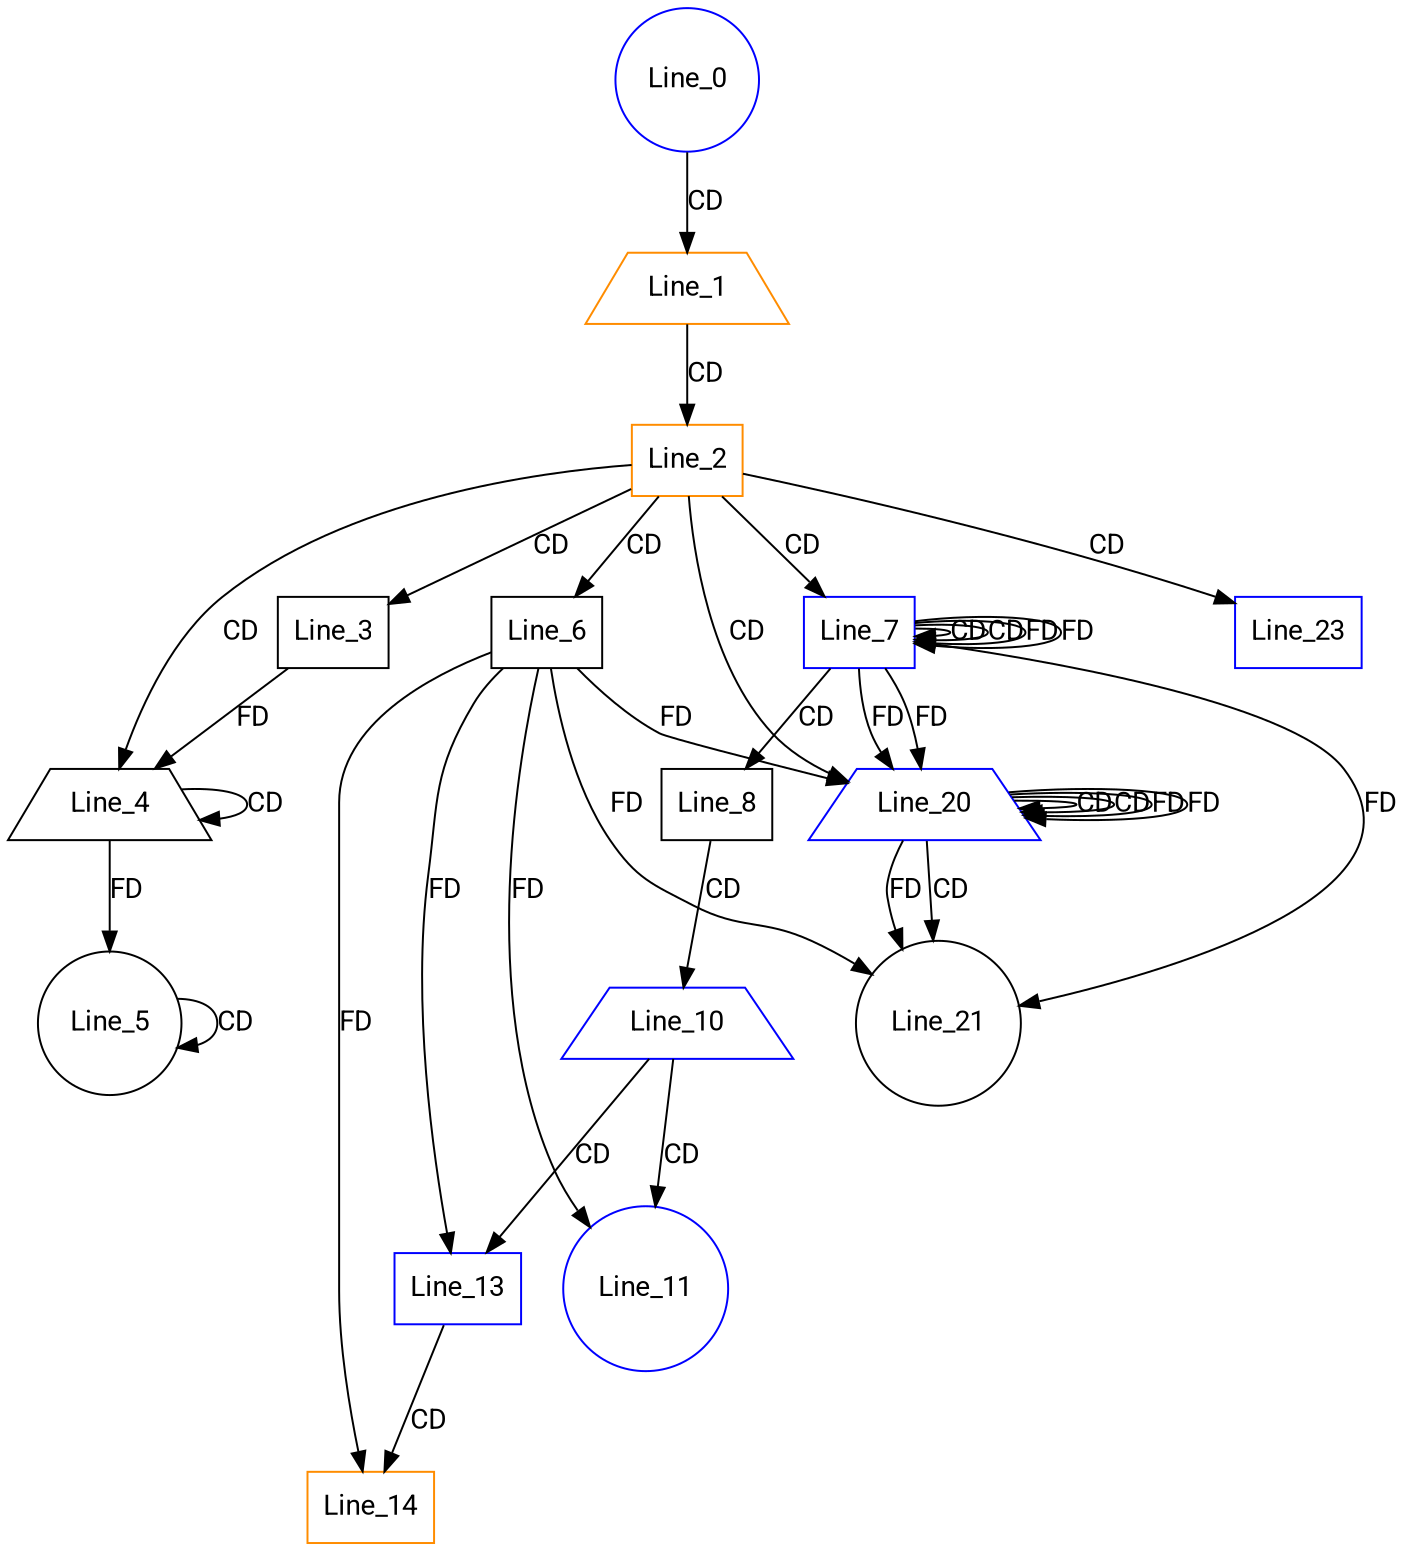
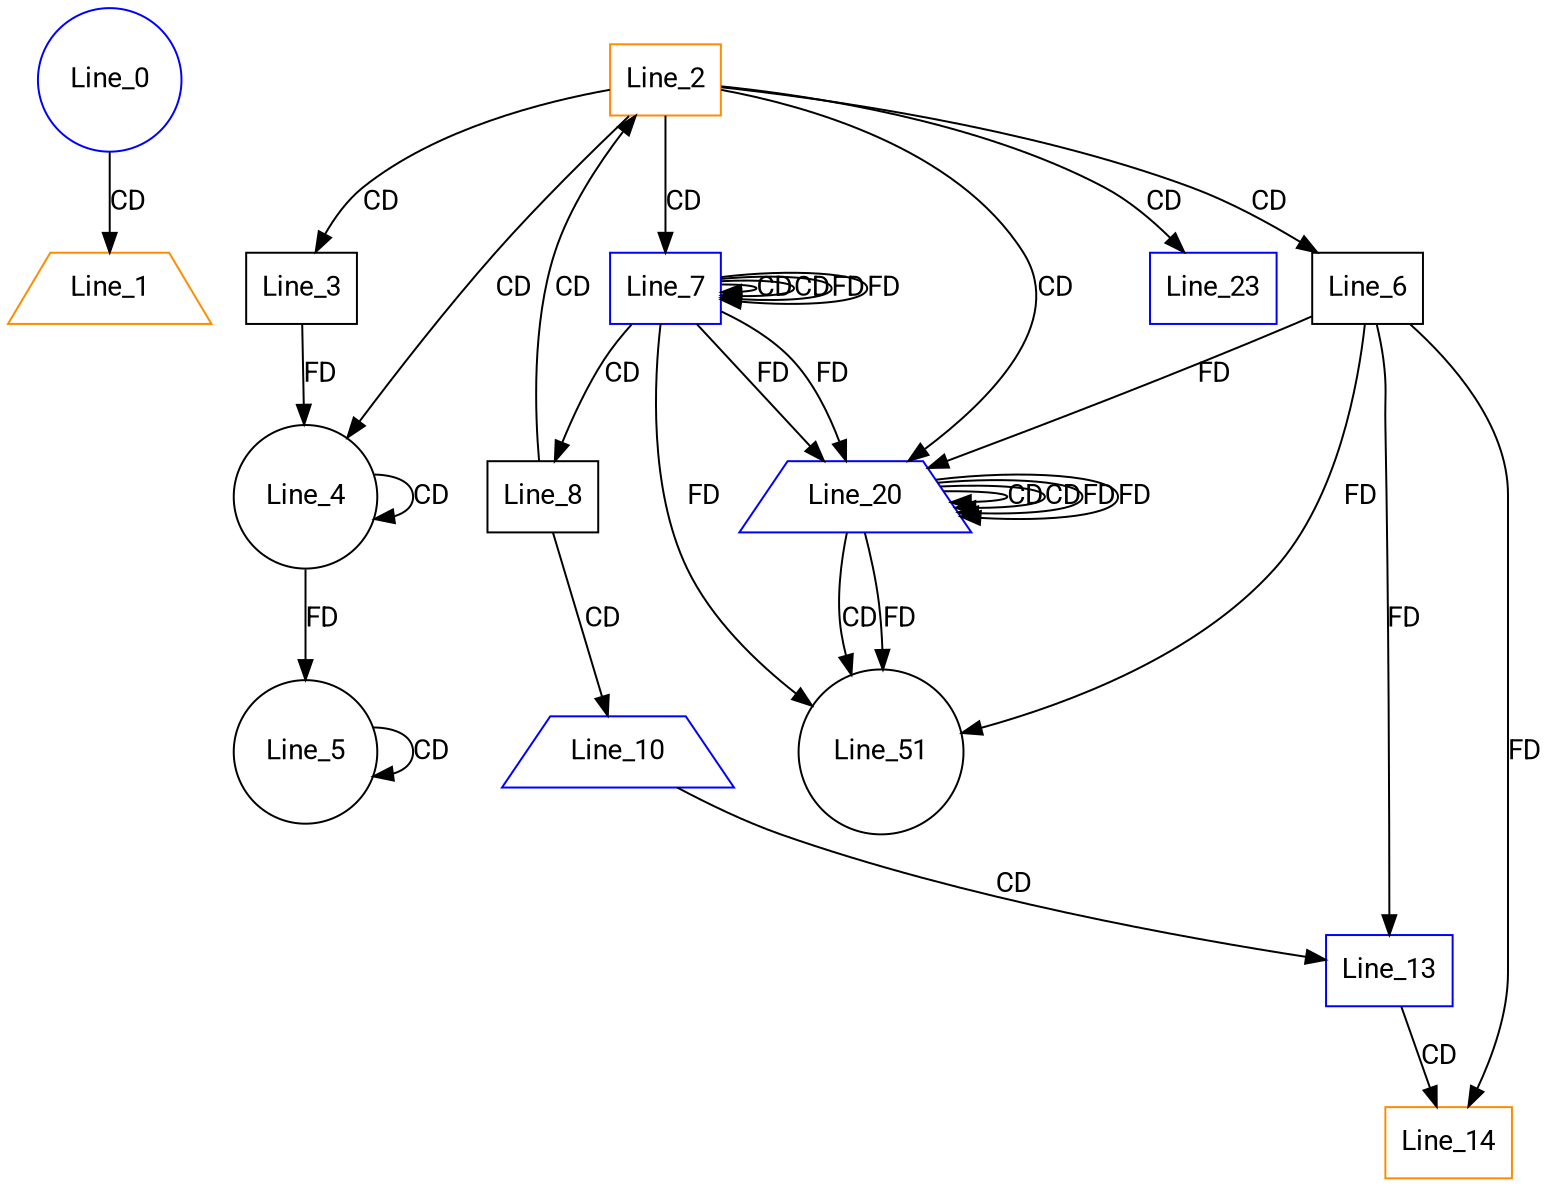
(687, 364) -> (546, 287)
(110, 805) -> (306, 497)
(938, 1023) -> (881, 752)
(646, 1289) -> none
